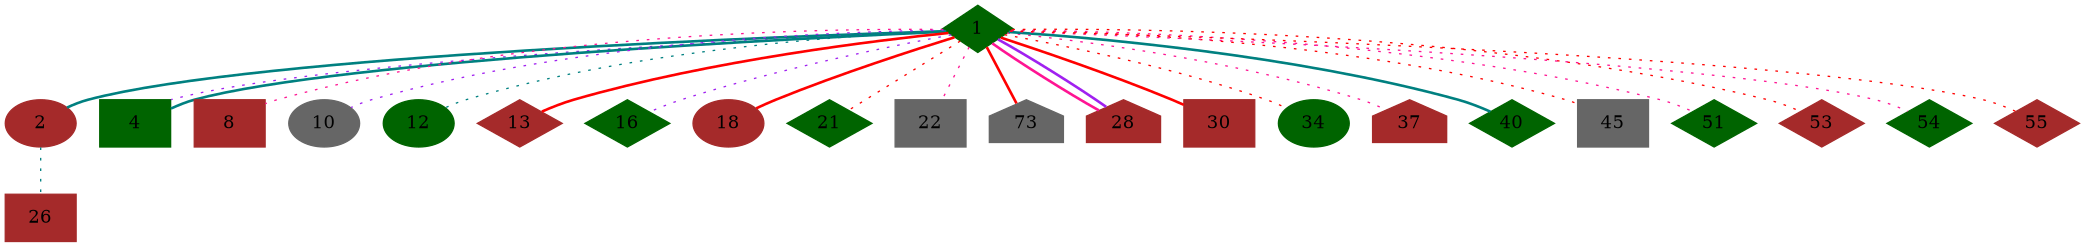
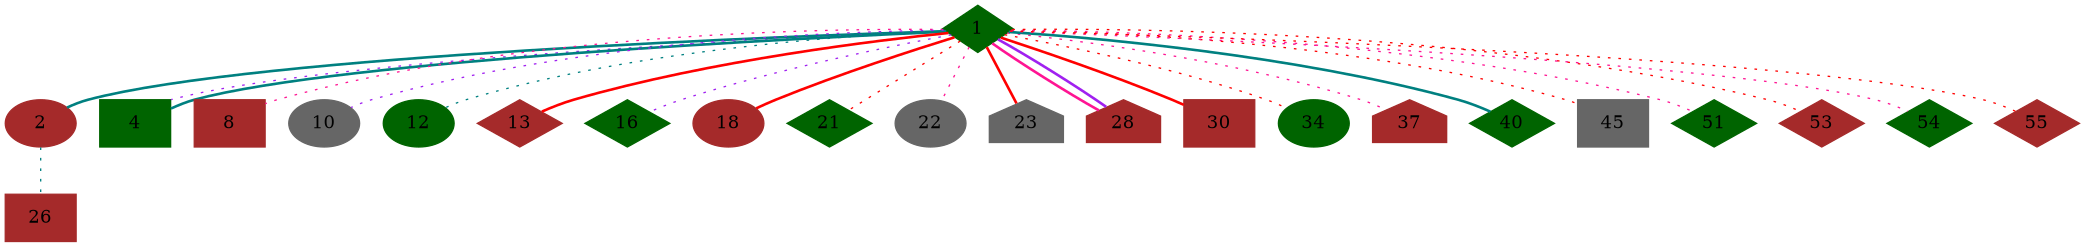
(931, 123) -> (931, 123)
(1026, 123) -> (1026, 123)
